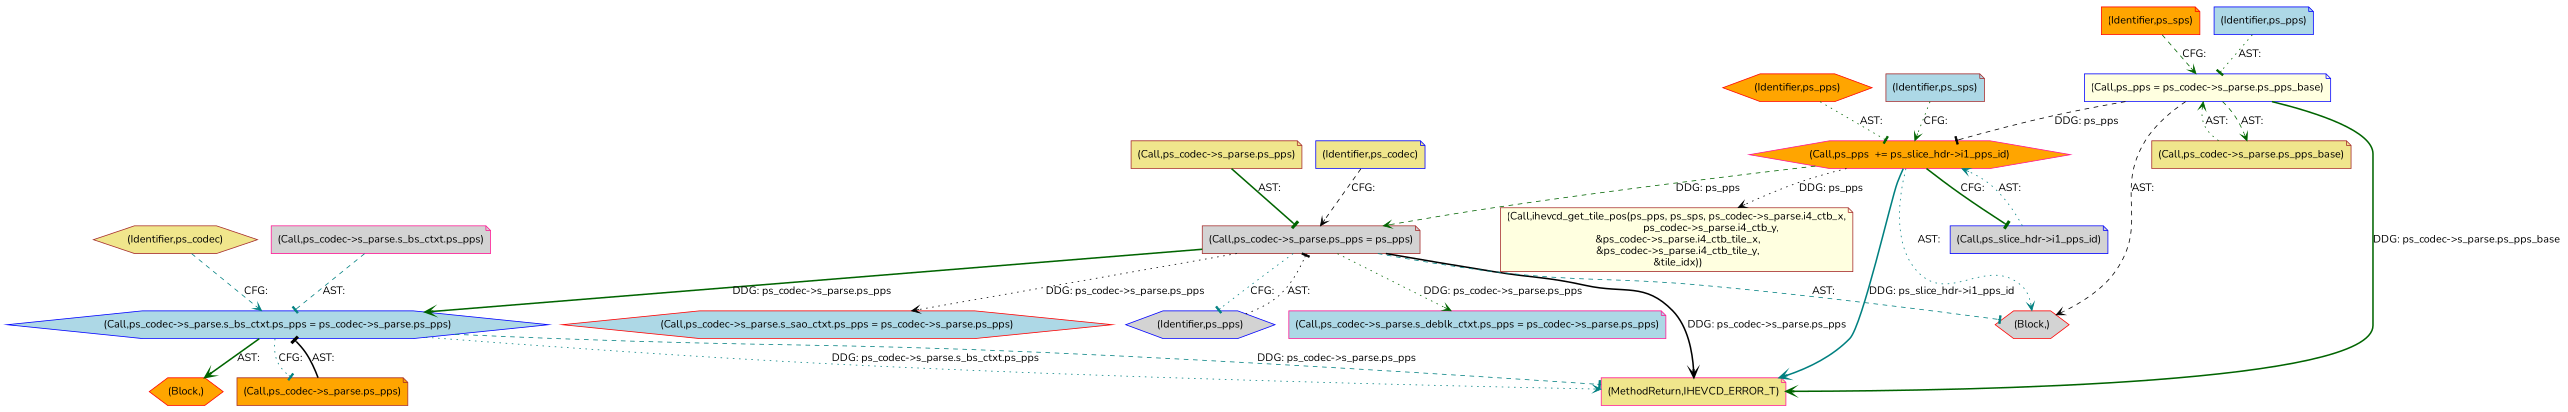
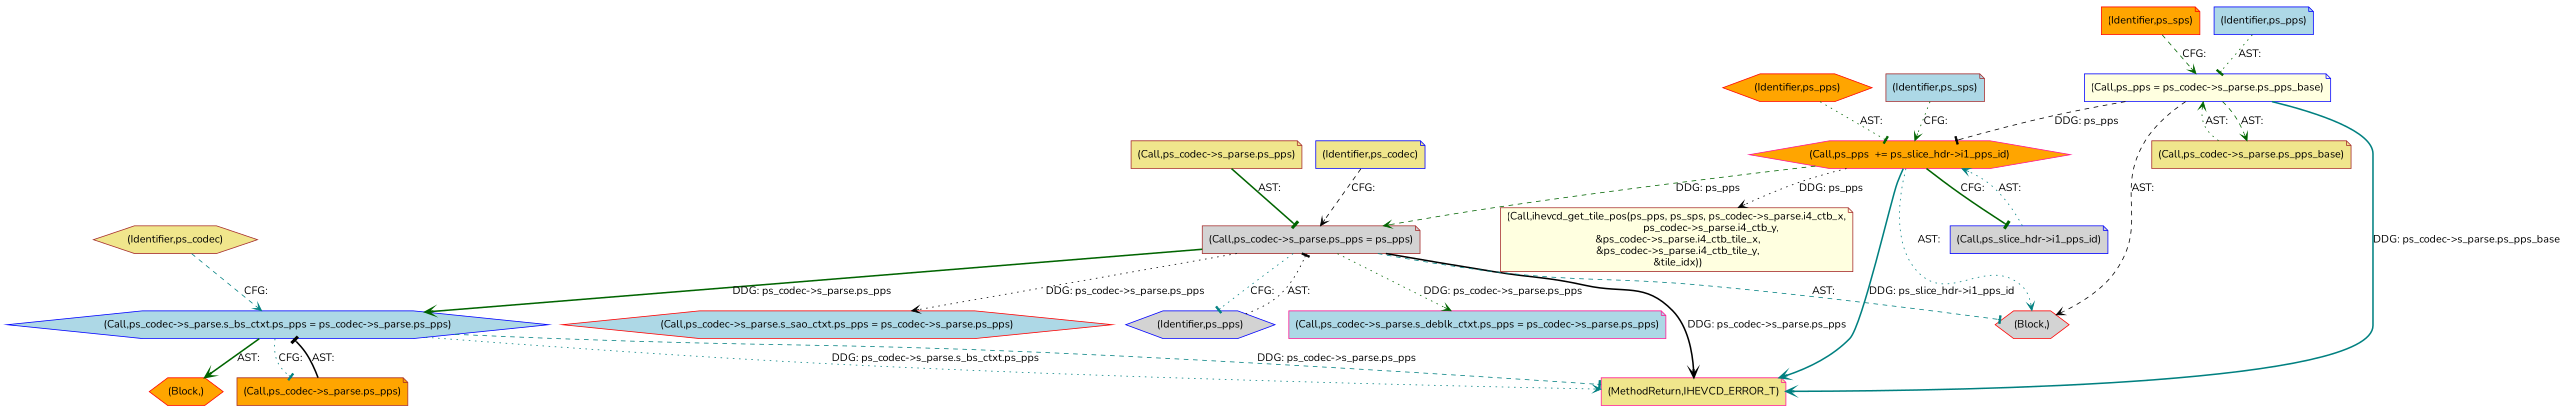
(381, 240) -> none
(2234, 372) -> (2234, 372)
